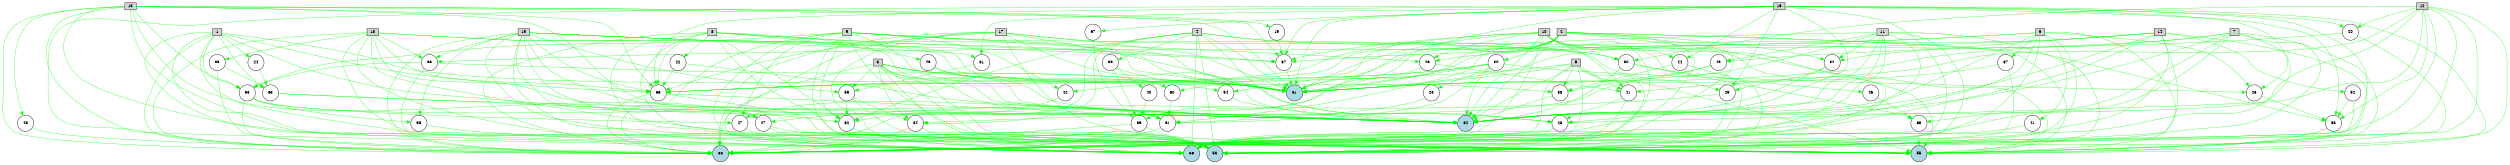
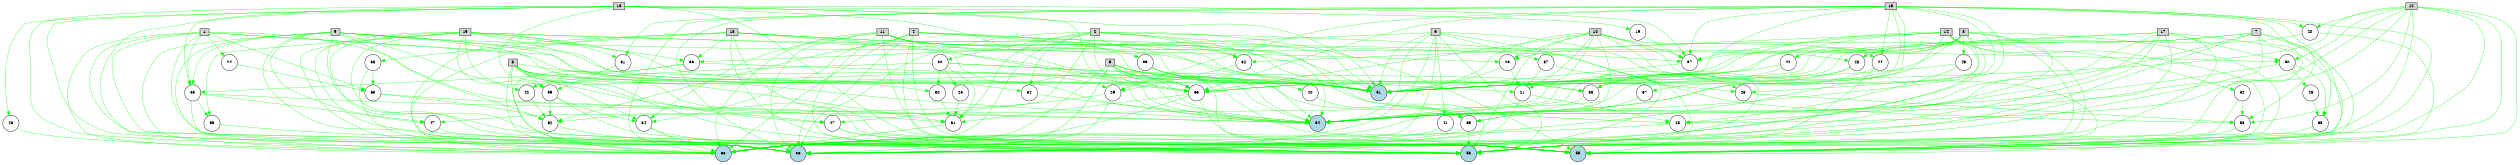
(1473, 89) -> none
